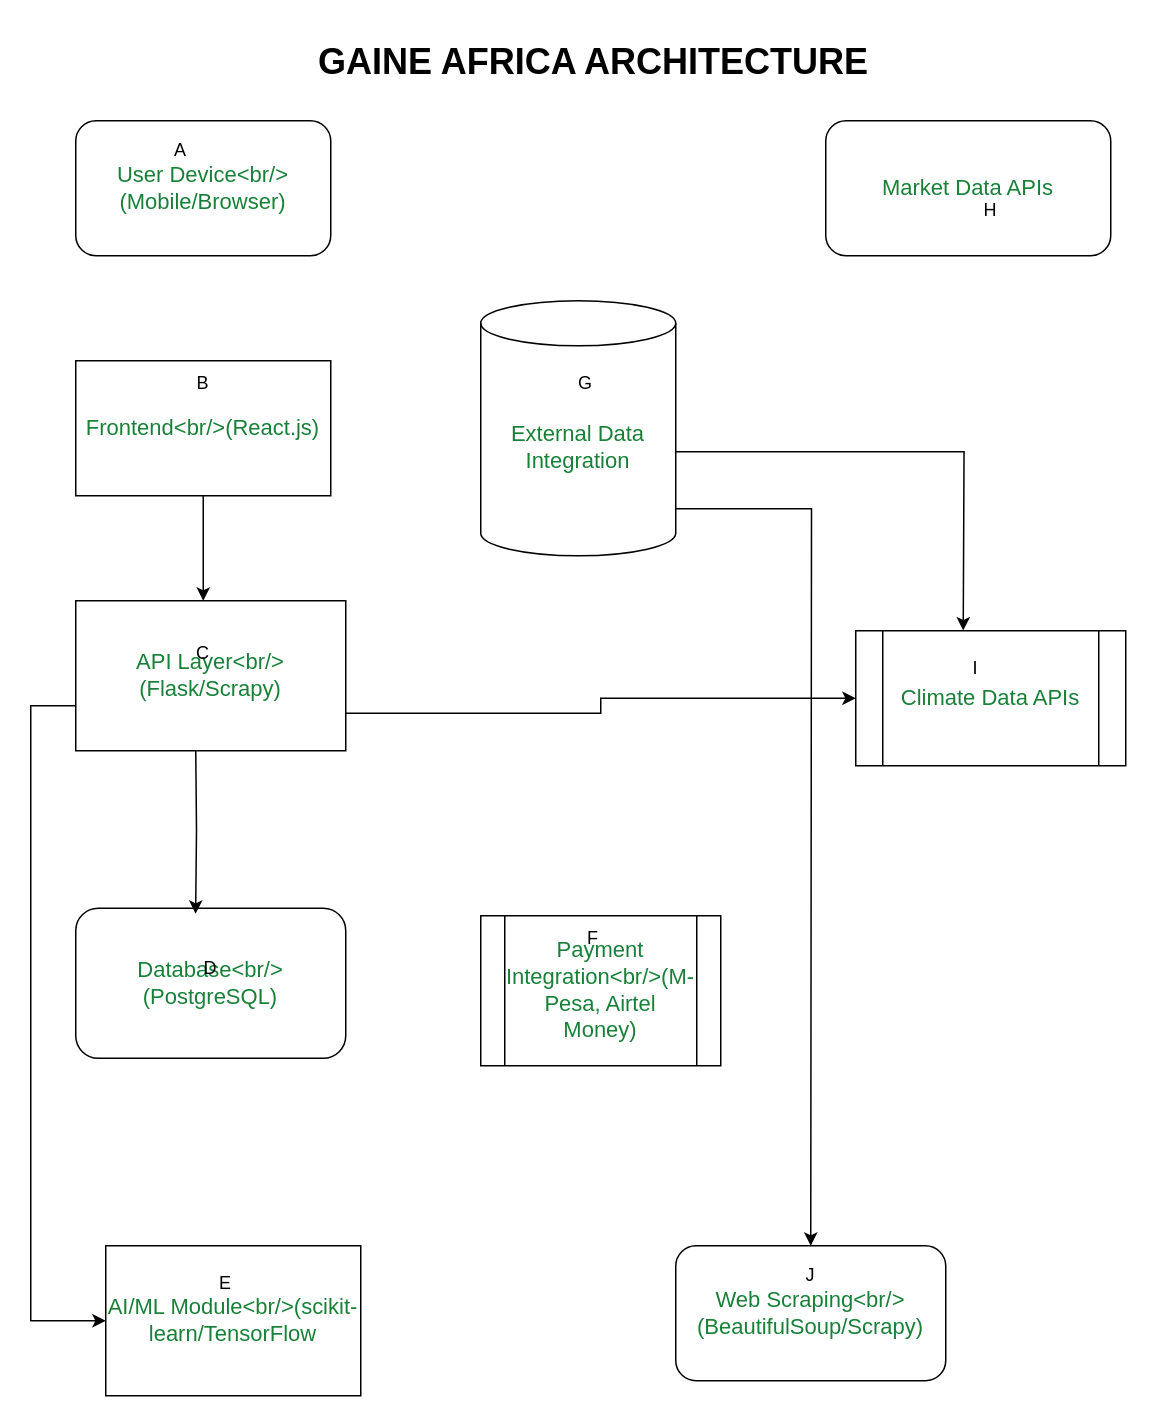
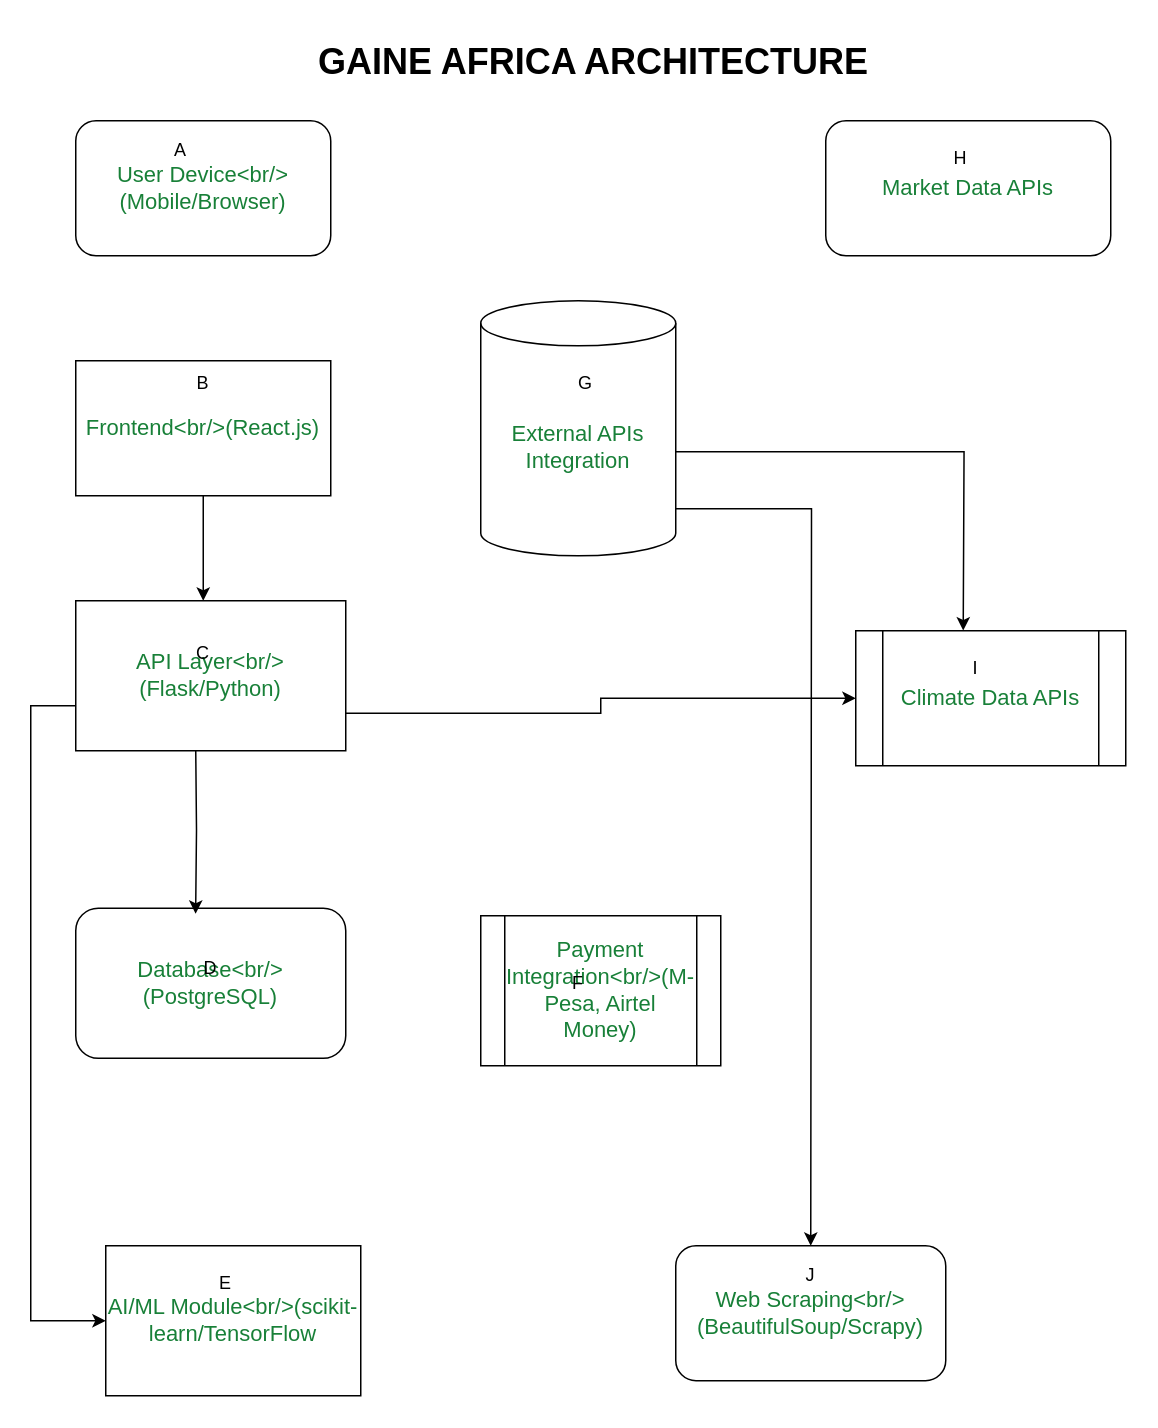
(991, 211) -> (961, 158)
(578, 448) -> (578, 448)
(211, 676) -> (211, 676)
(593, 938) -> (578, 983)
